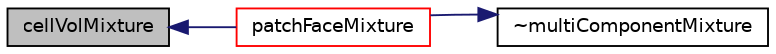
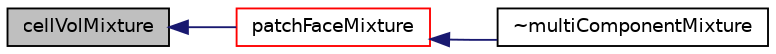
(454, 15) -> (473, 40)
